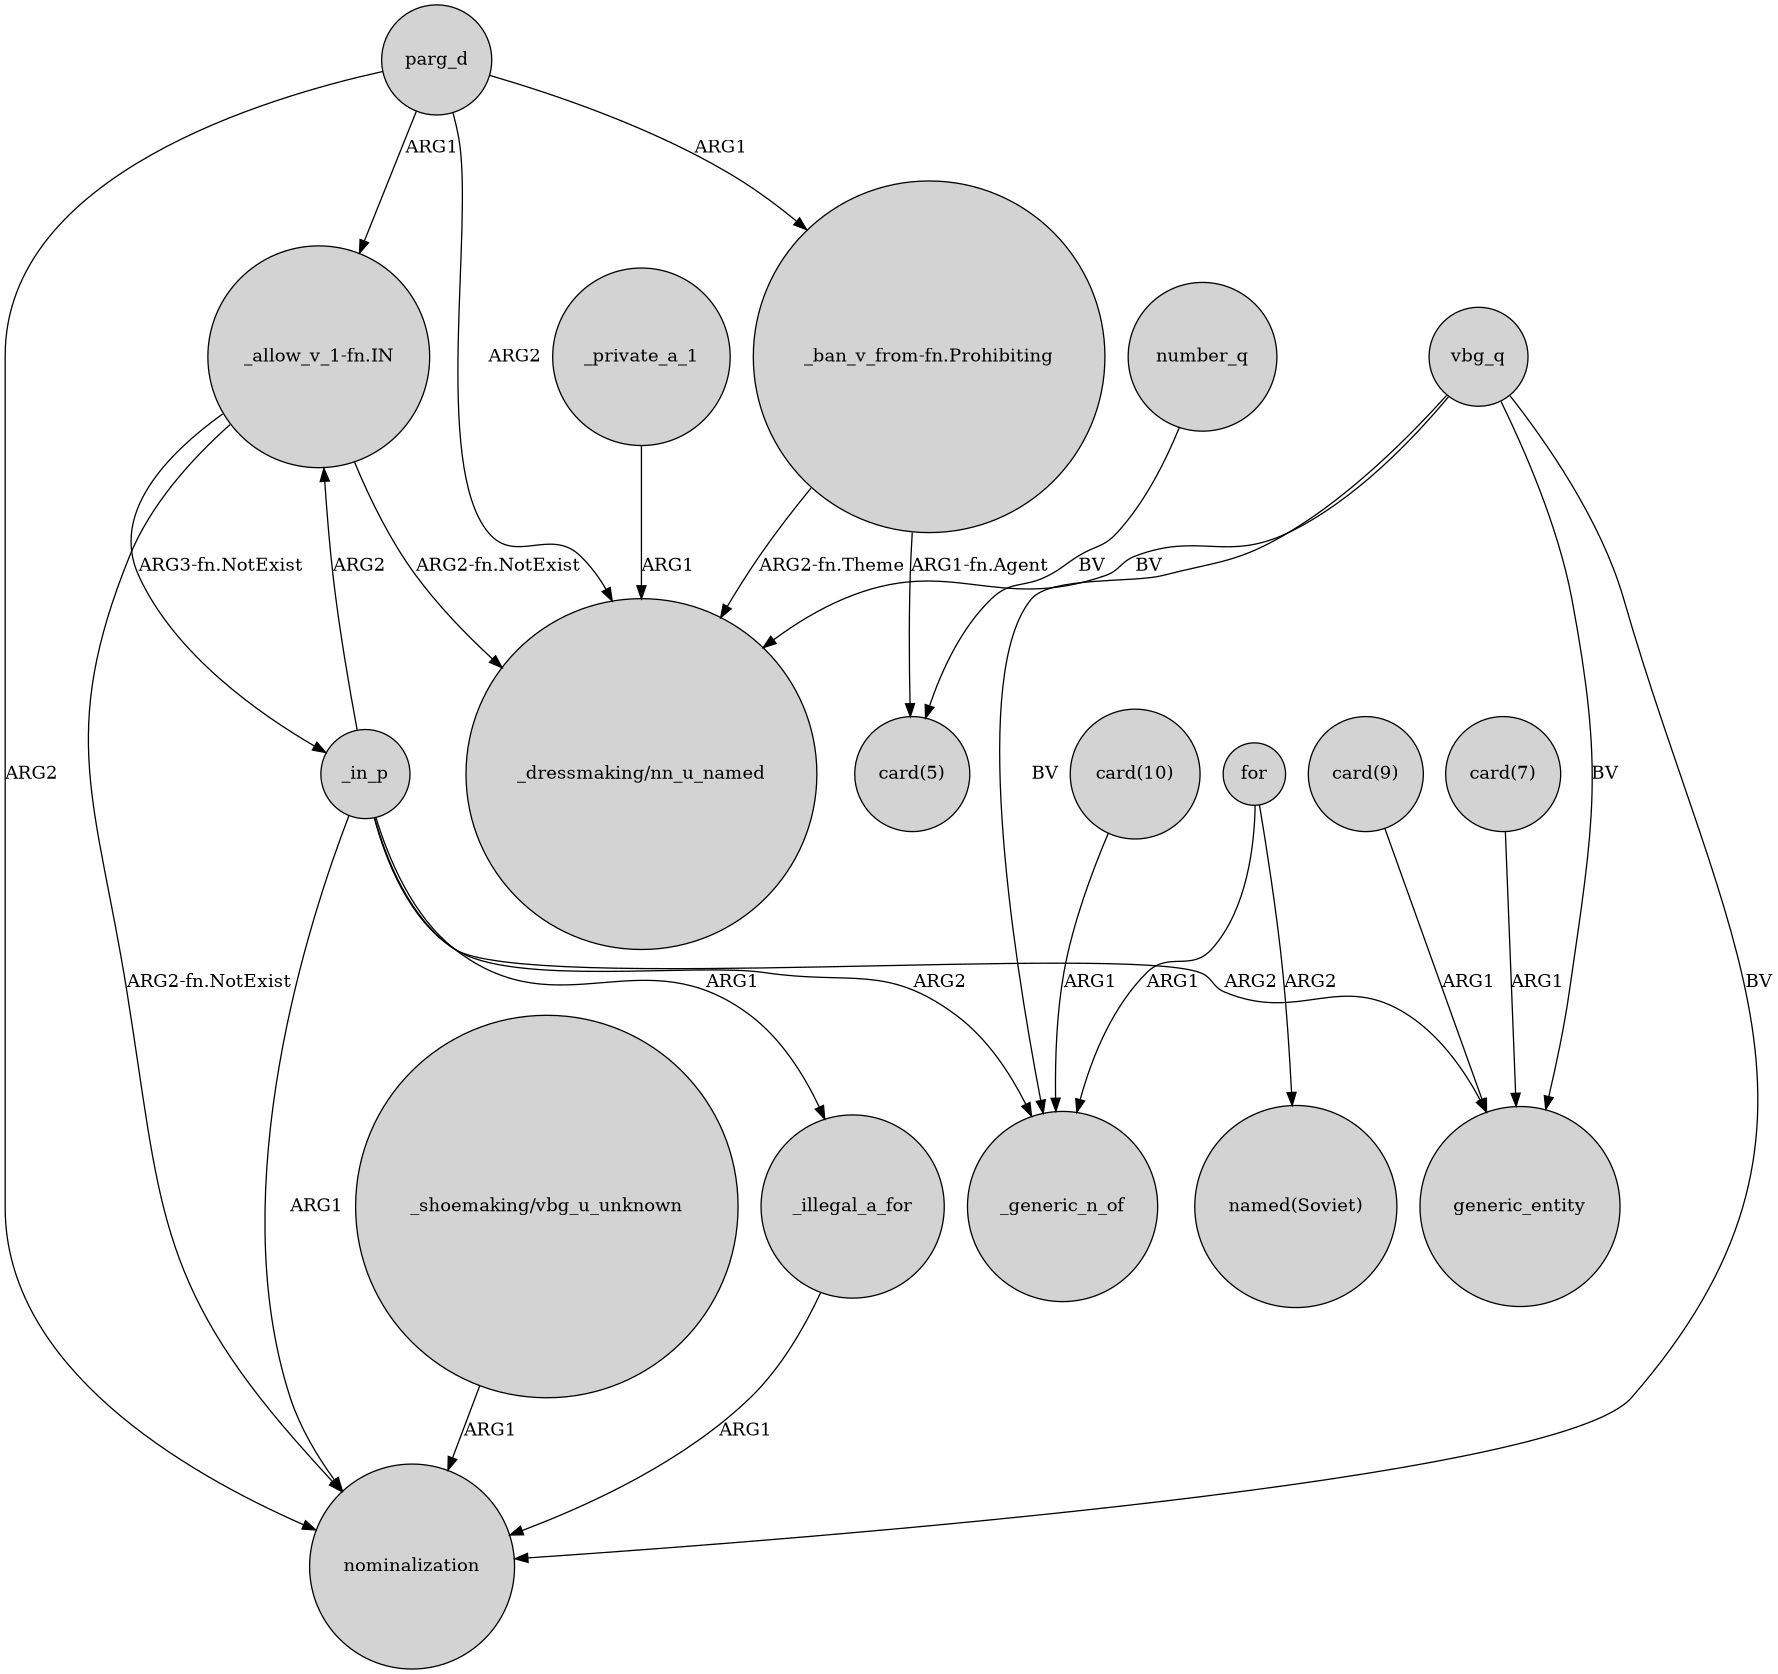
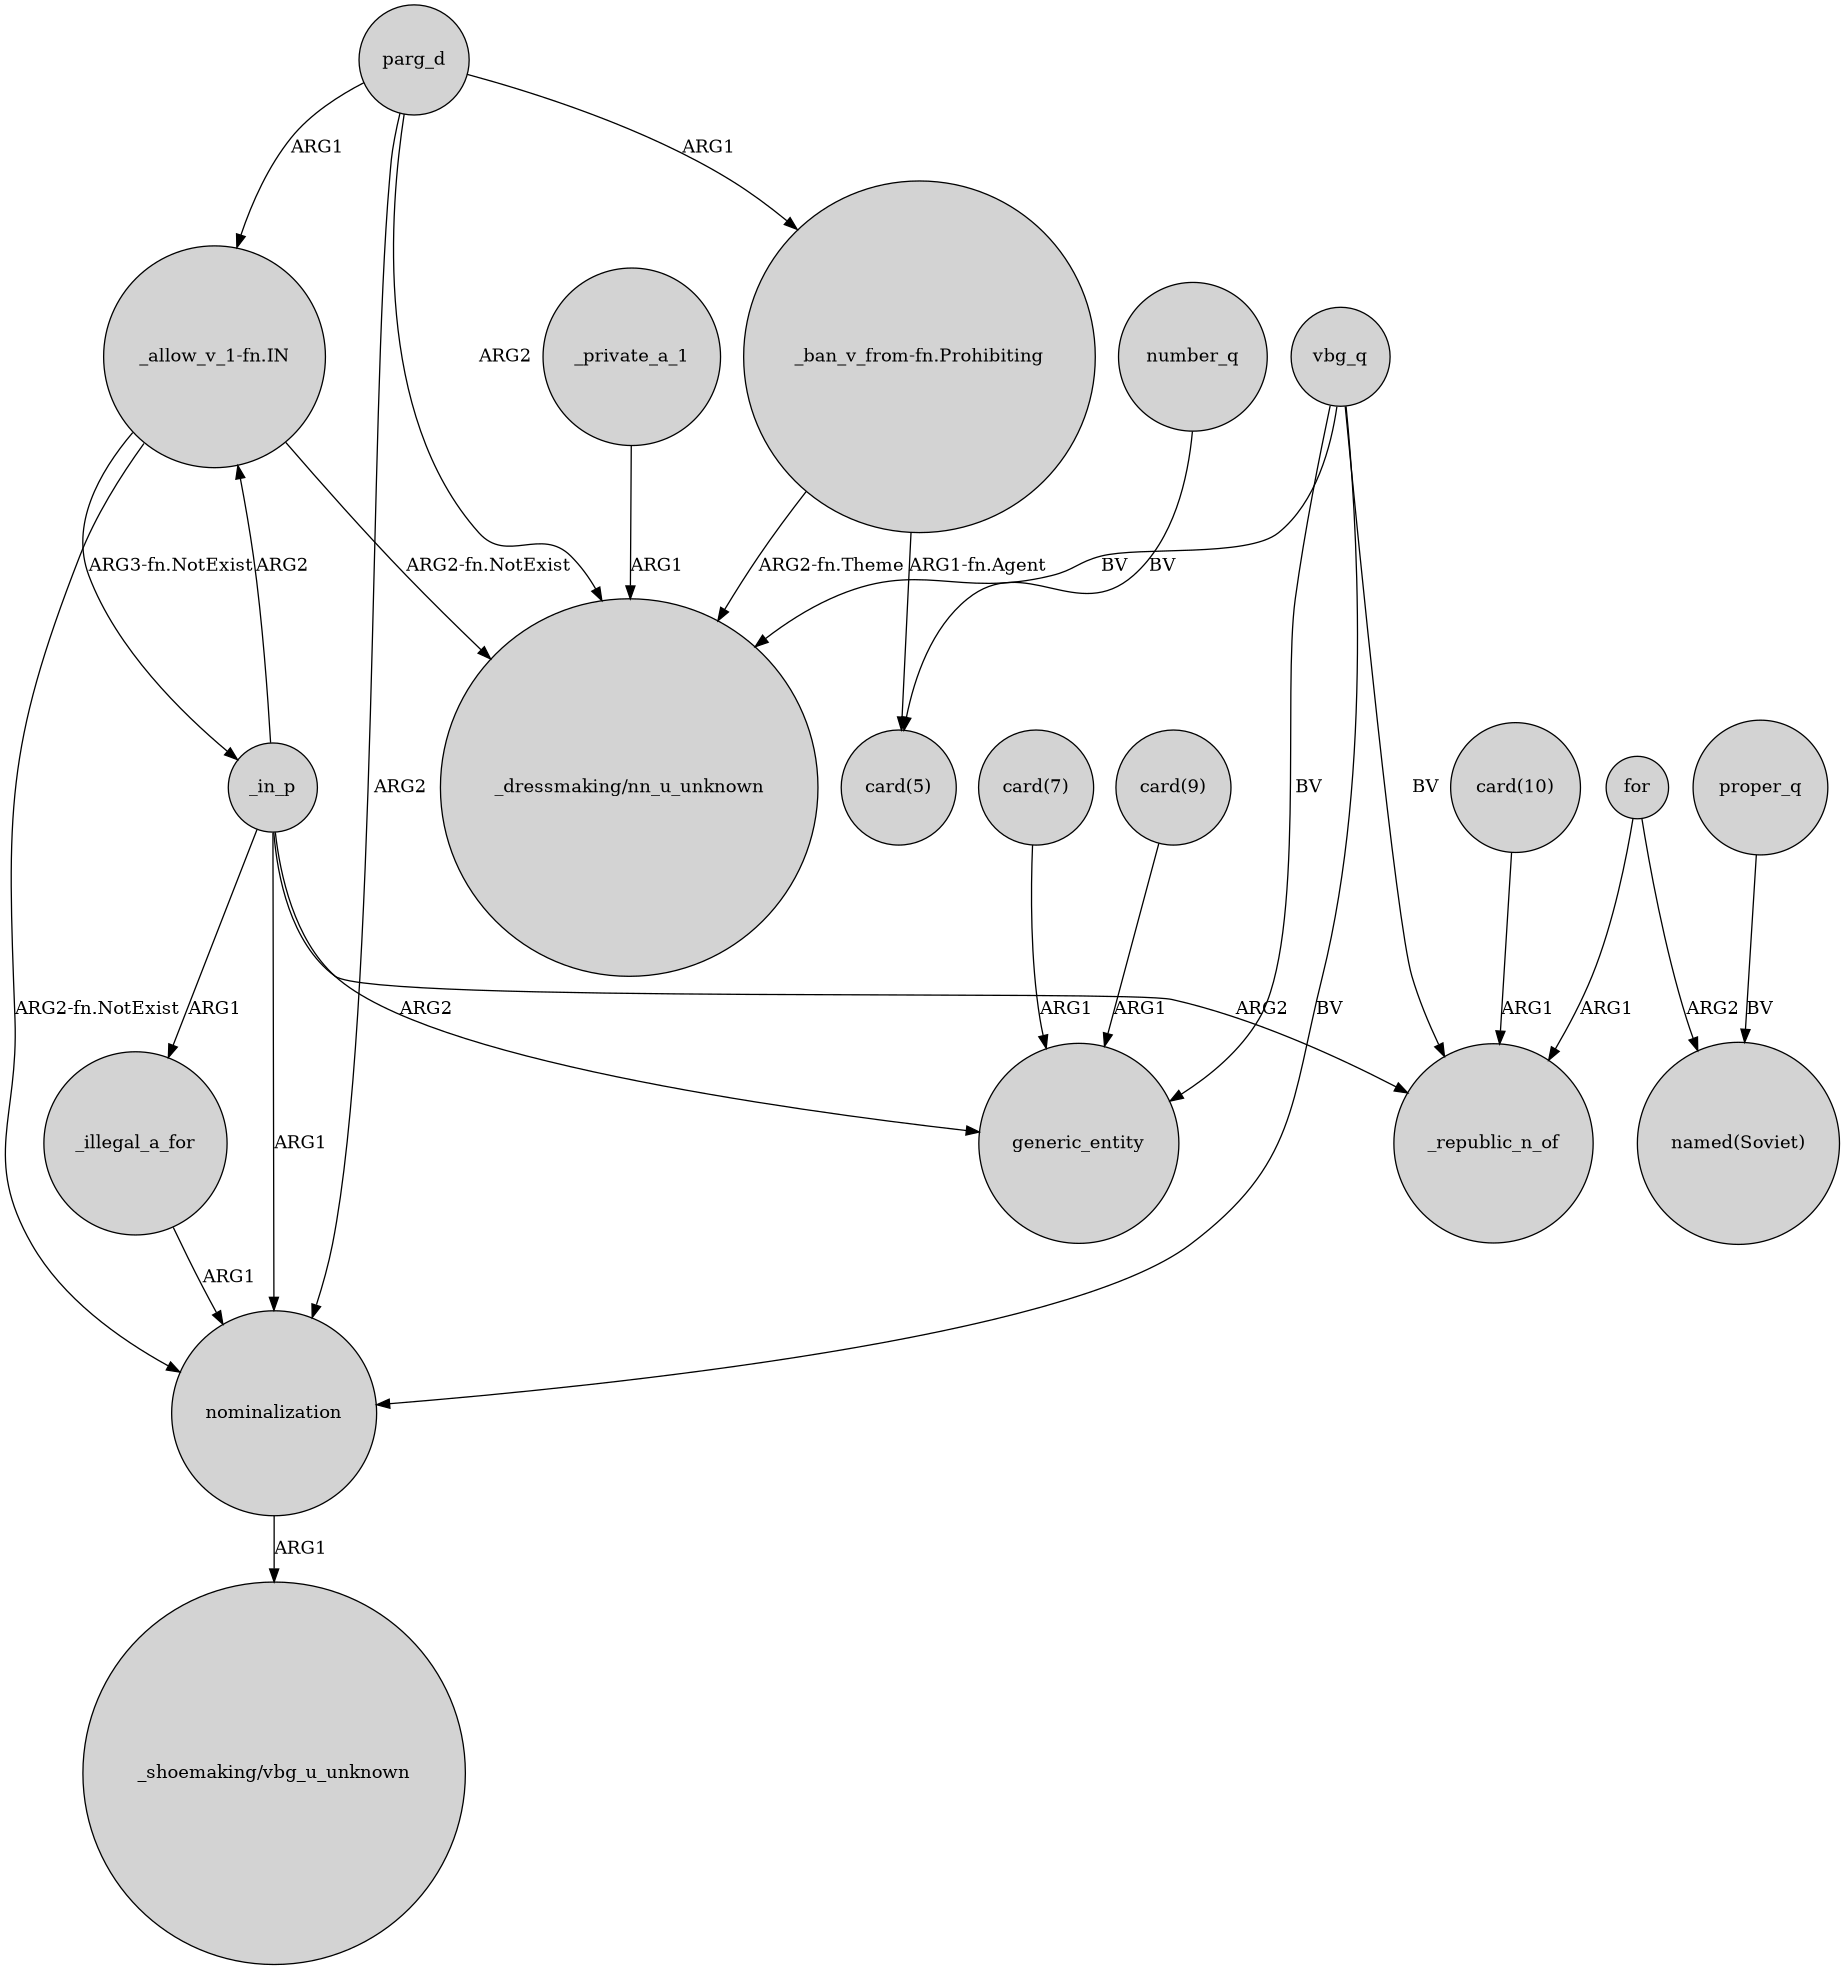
(641, 774) -> (629, 788)
none -> (1761, 788)
(1063, 1207) -> (1494, 1143)
(466, 1422) -> (274, 1542)
